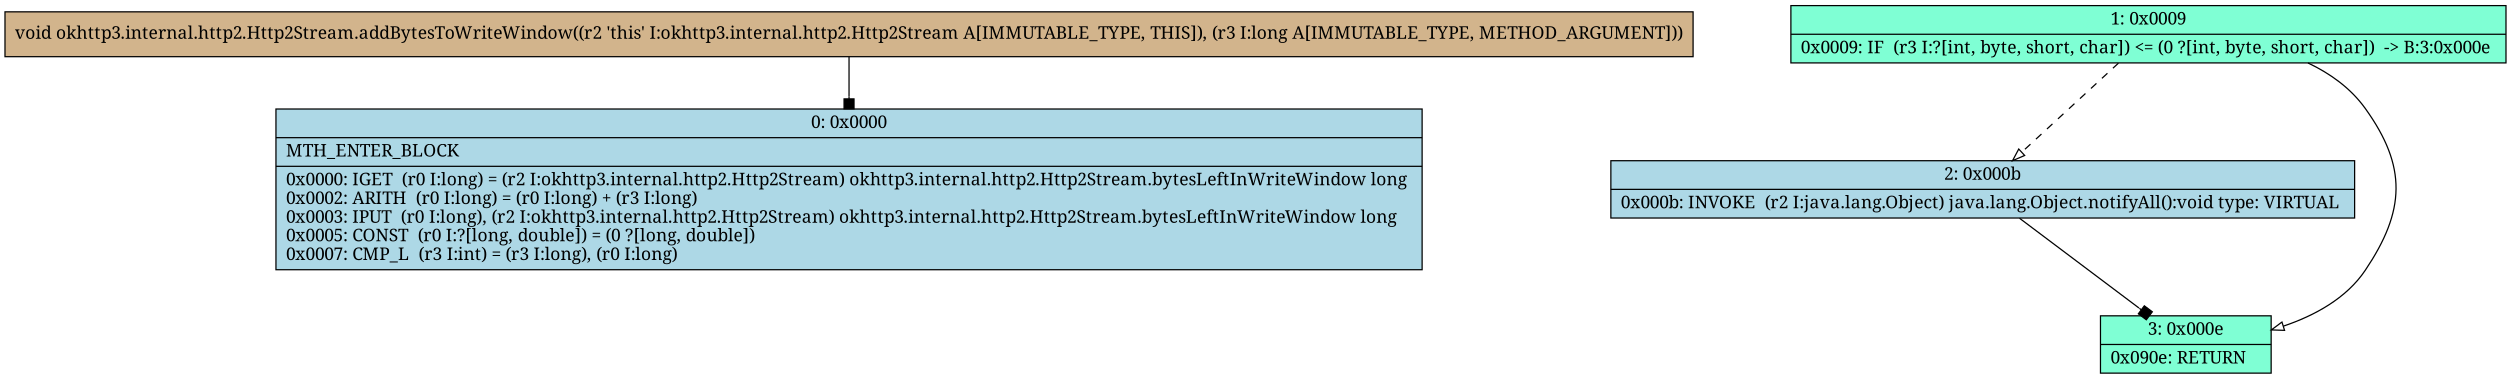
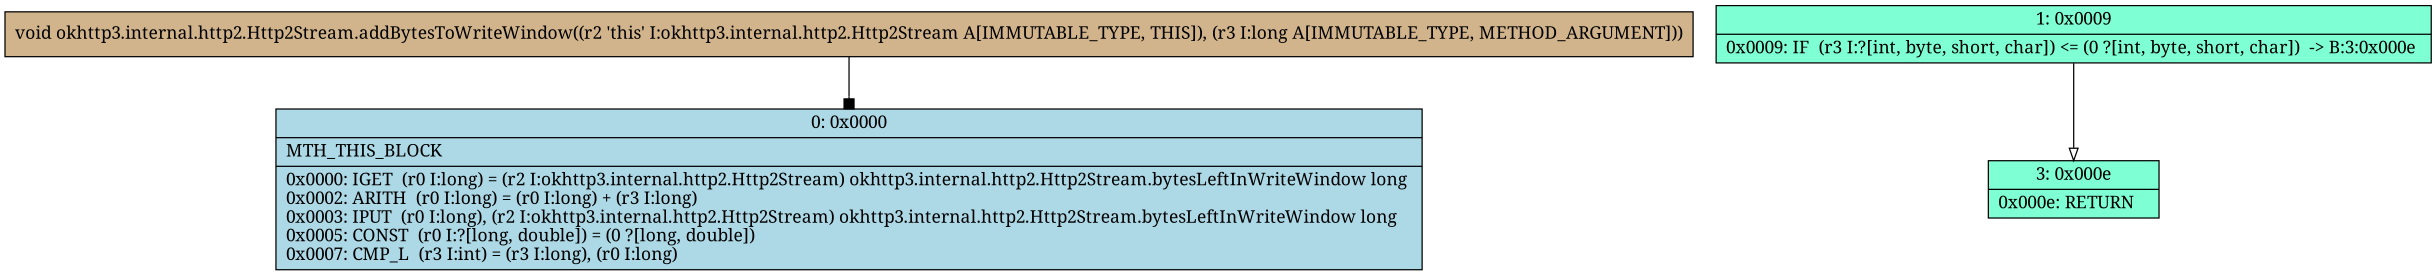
(373, 151) -> (364, 151)
(1983, 189) -> none
(2186, 358) -> (2074, 203)
